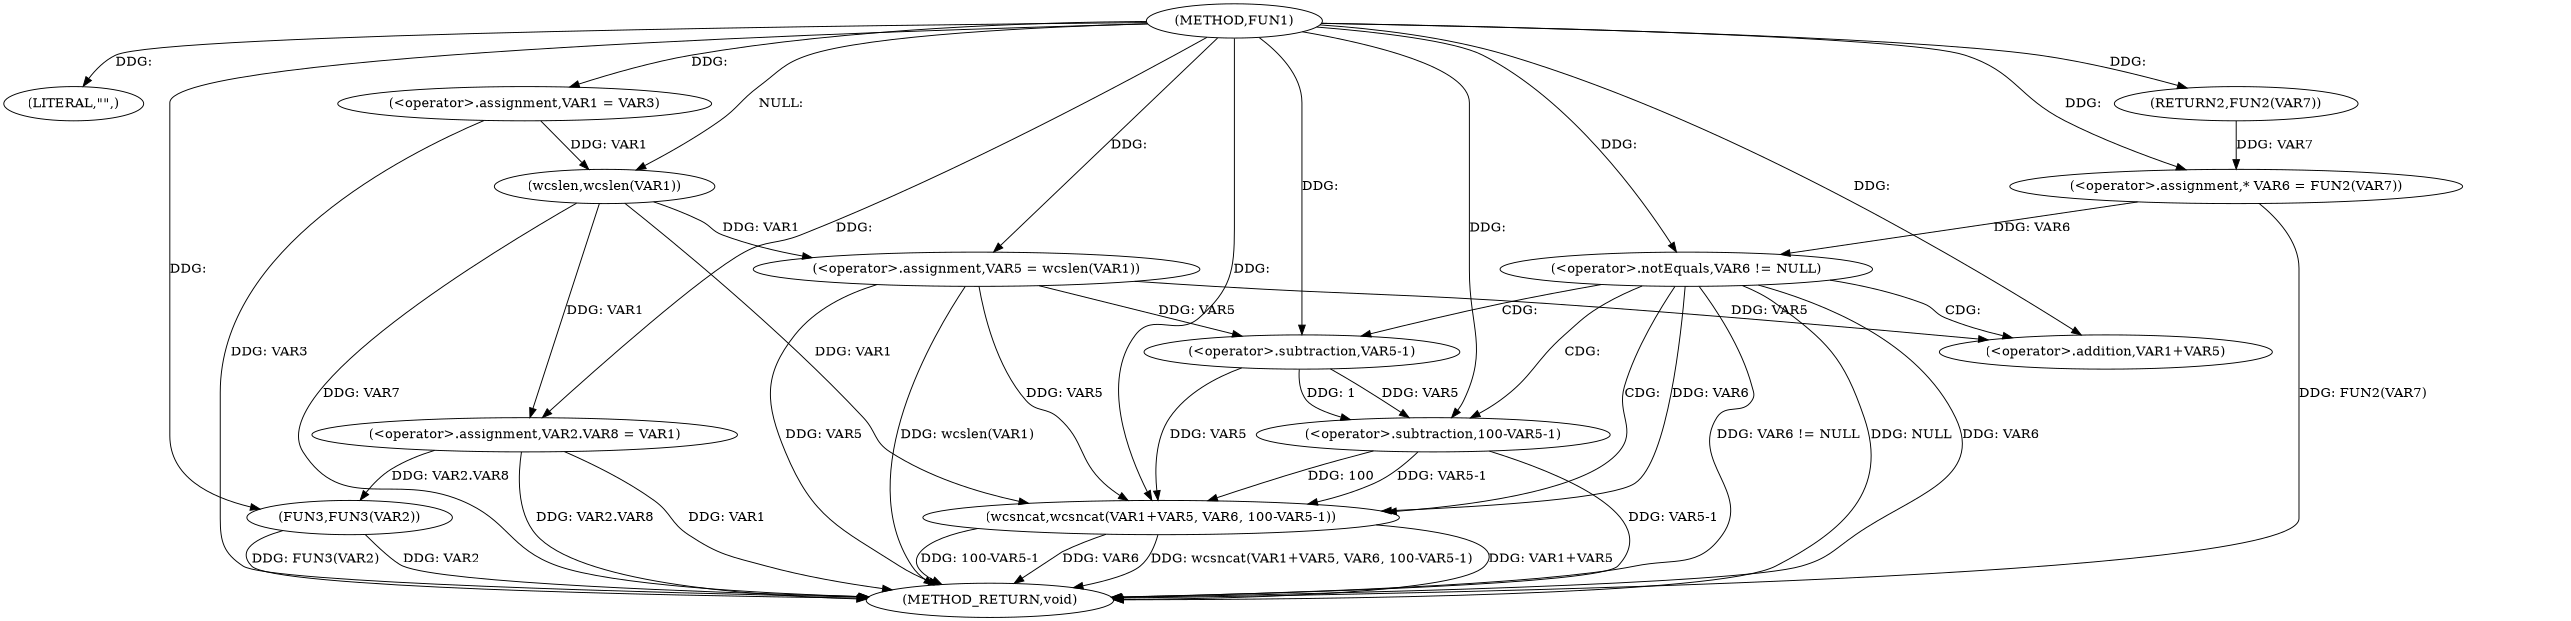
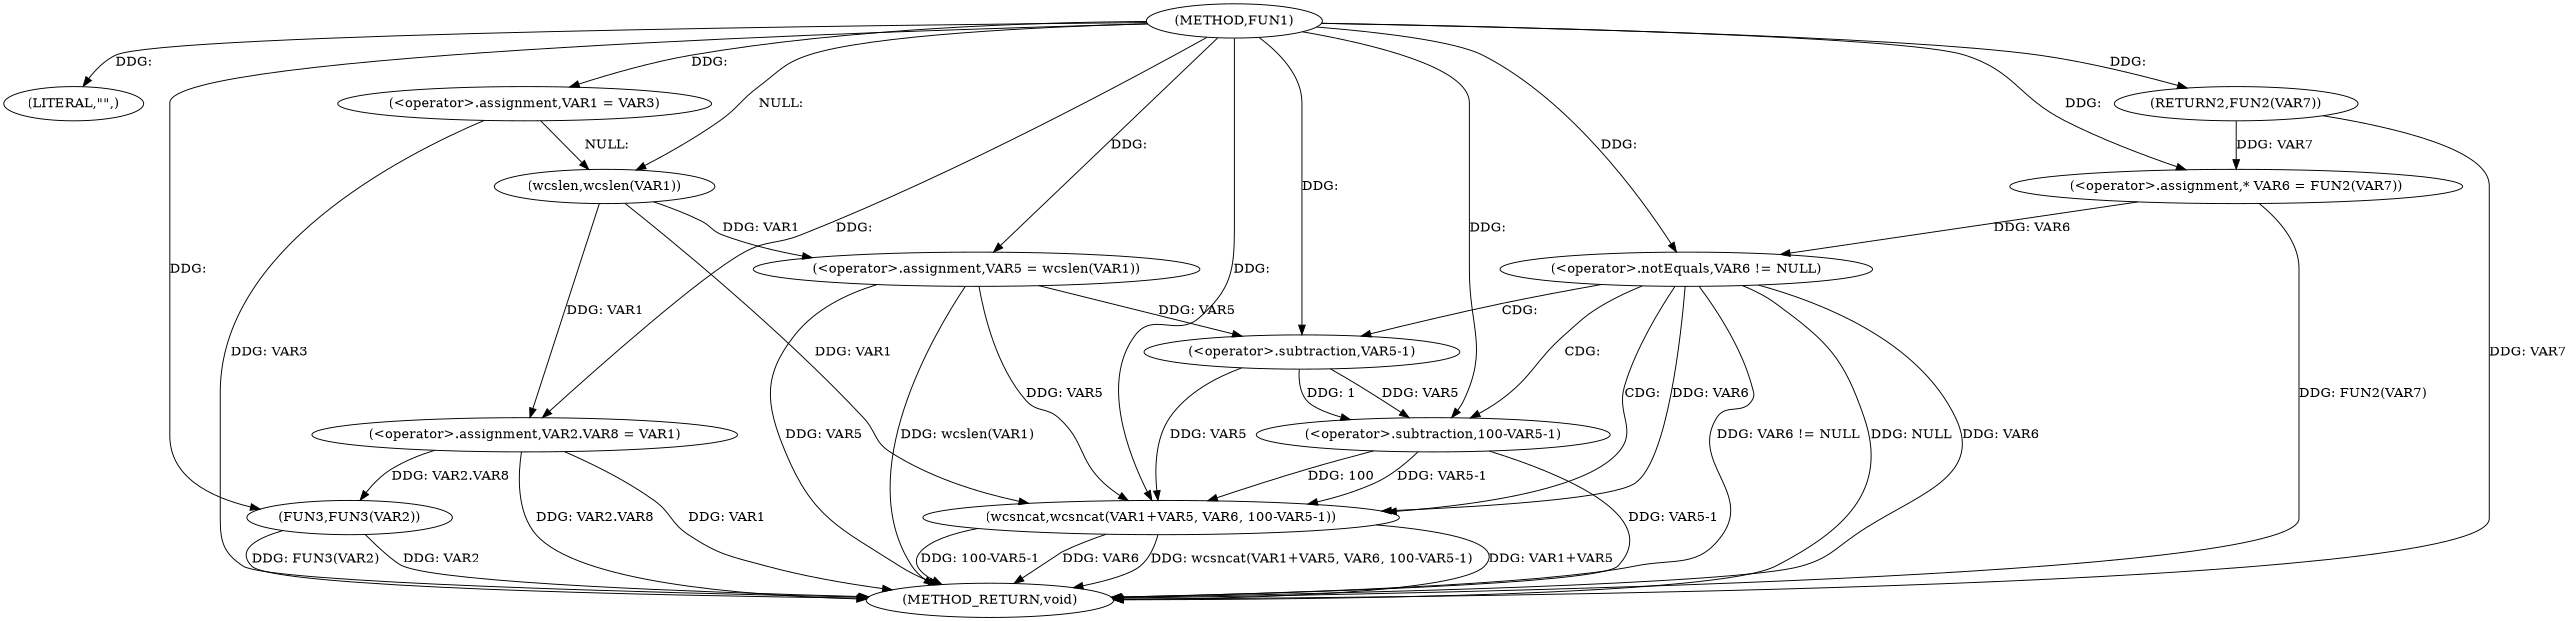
(609, 145) -> (609, 145)
(2106, 352) -> none
(394, 489) -> (2071, 578)
